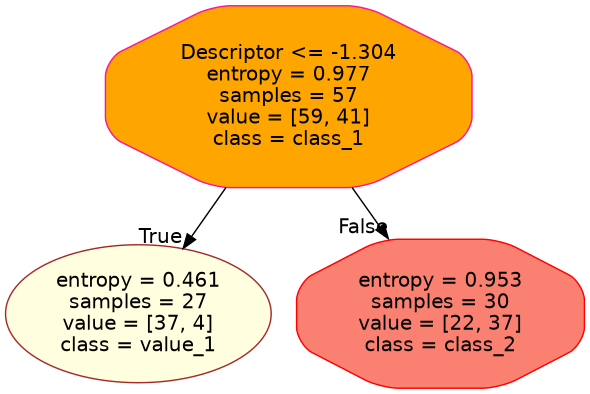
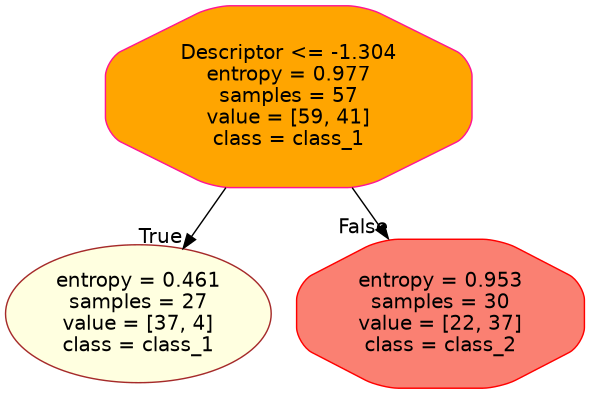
(138, 314) -> (138, 314)
